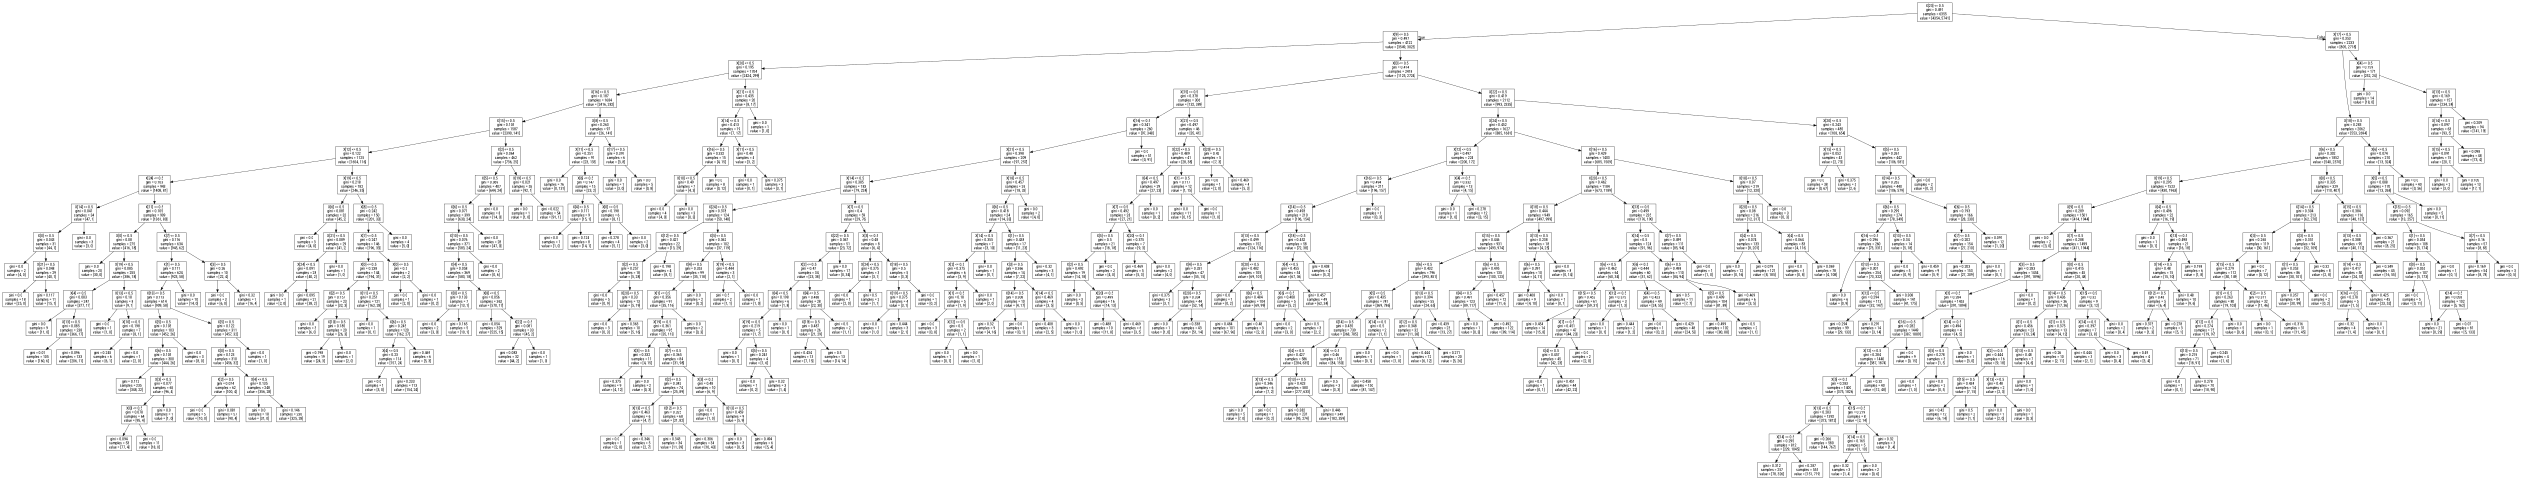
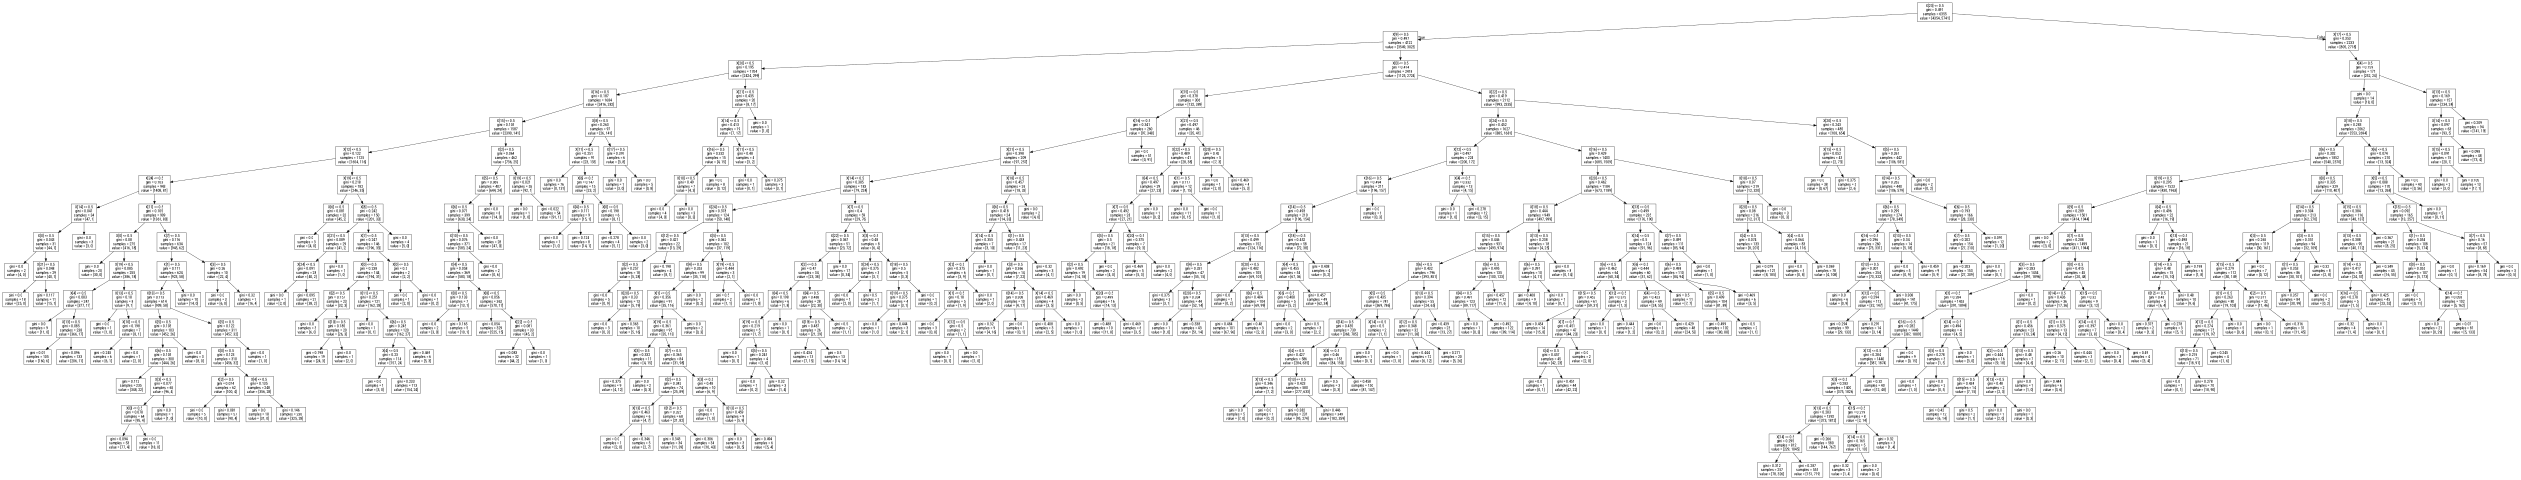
(2345, 83) -> (2359, 110)
(336, 226) -> (353, 227)
(1655, 256) -> (1640, 255)
(1849, 269) -> (1854, 285)
(1733, 271) -> none
(2429, 299) -> (2434, 284)
(956, 313) -> none
none -> (2053, 386)
